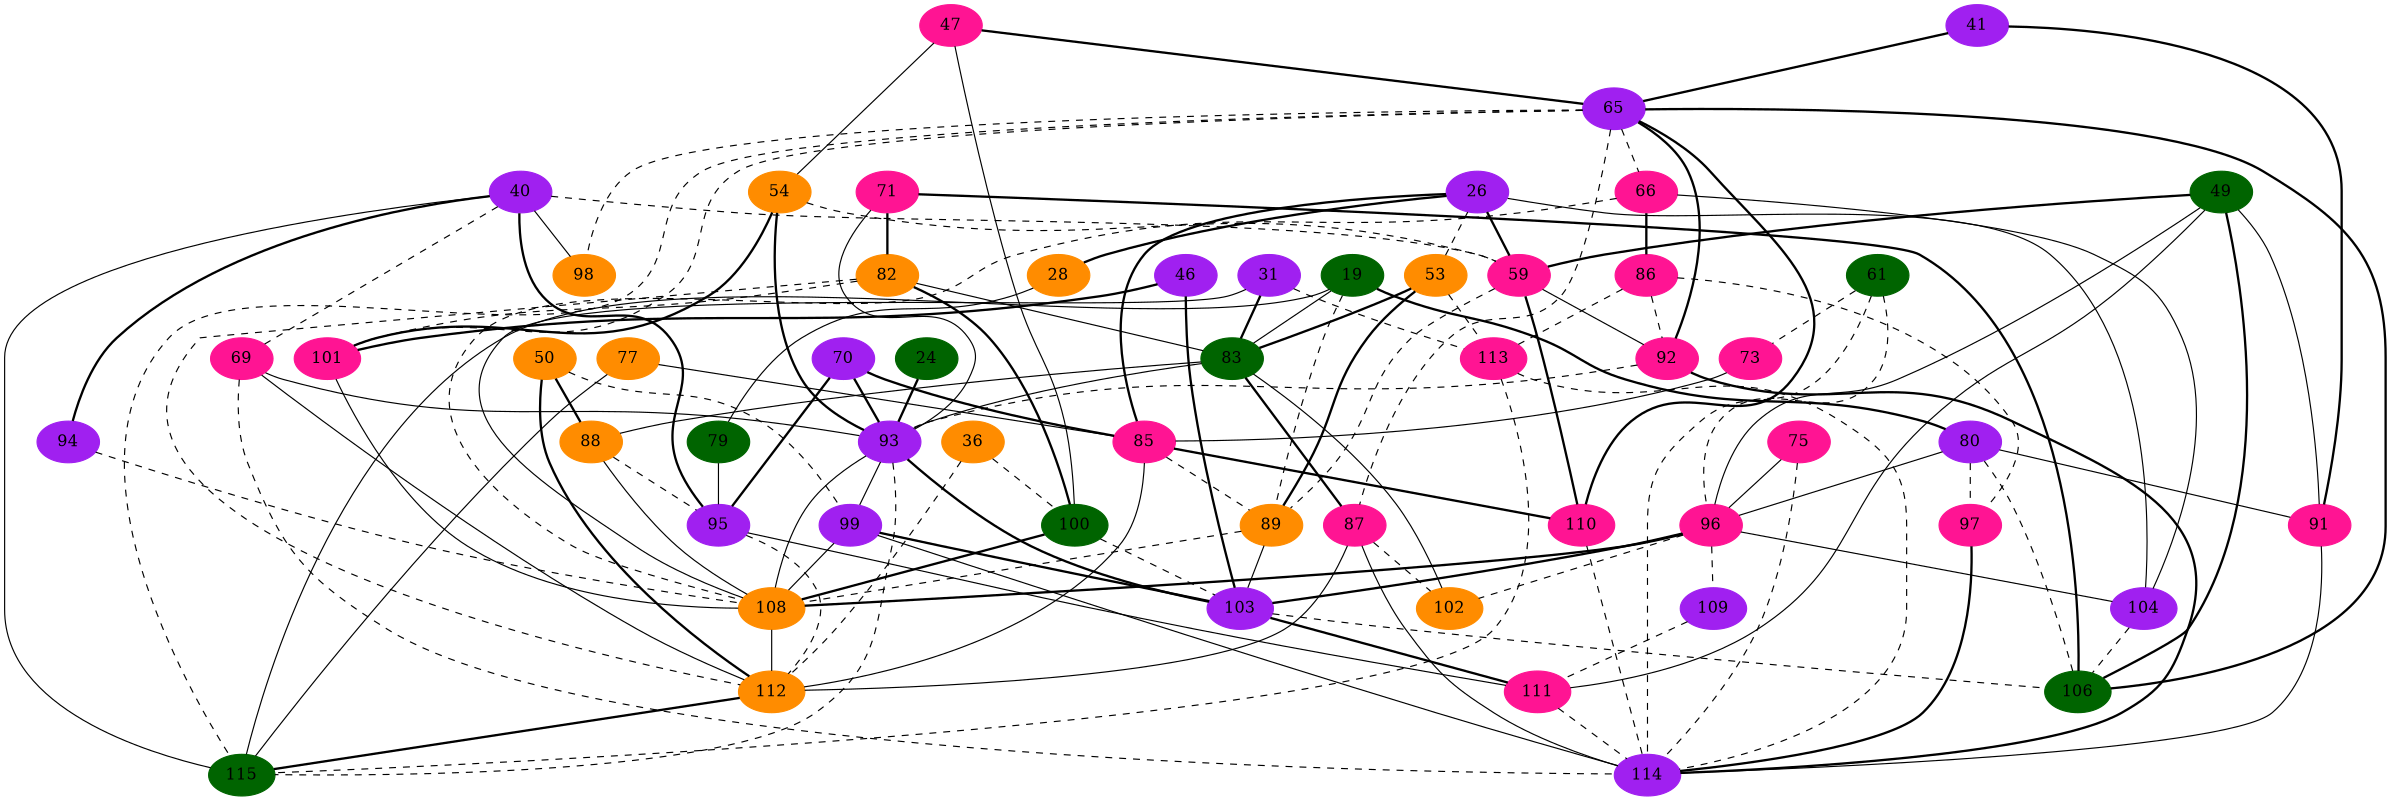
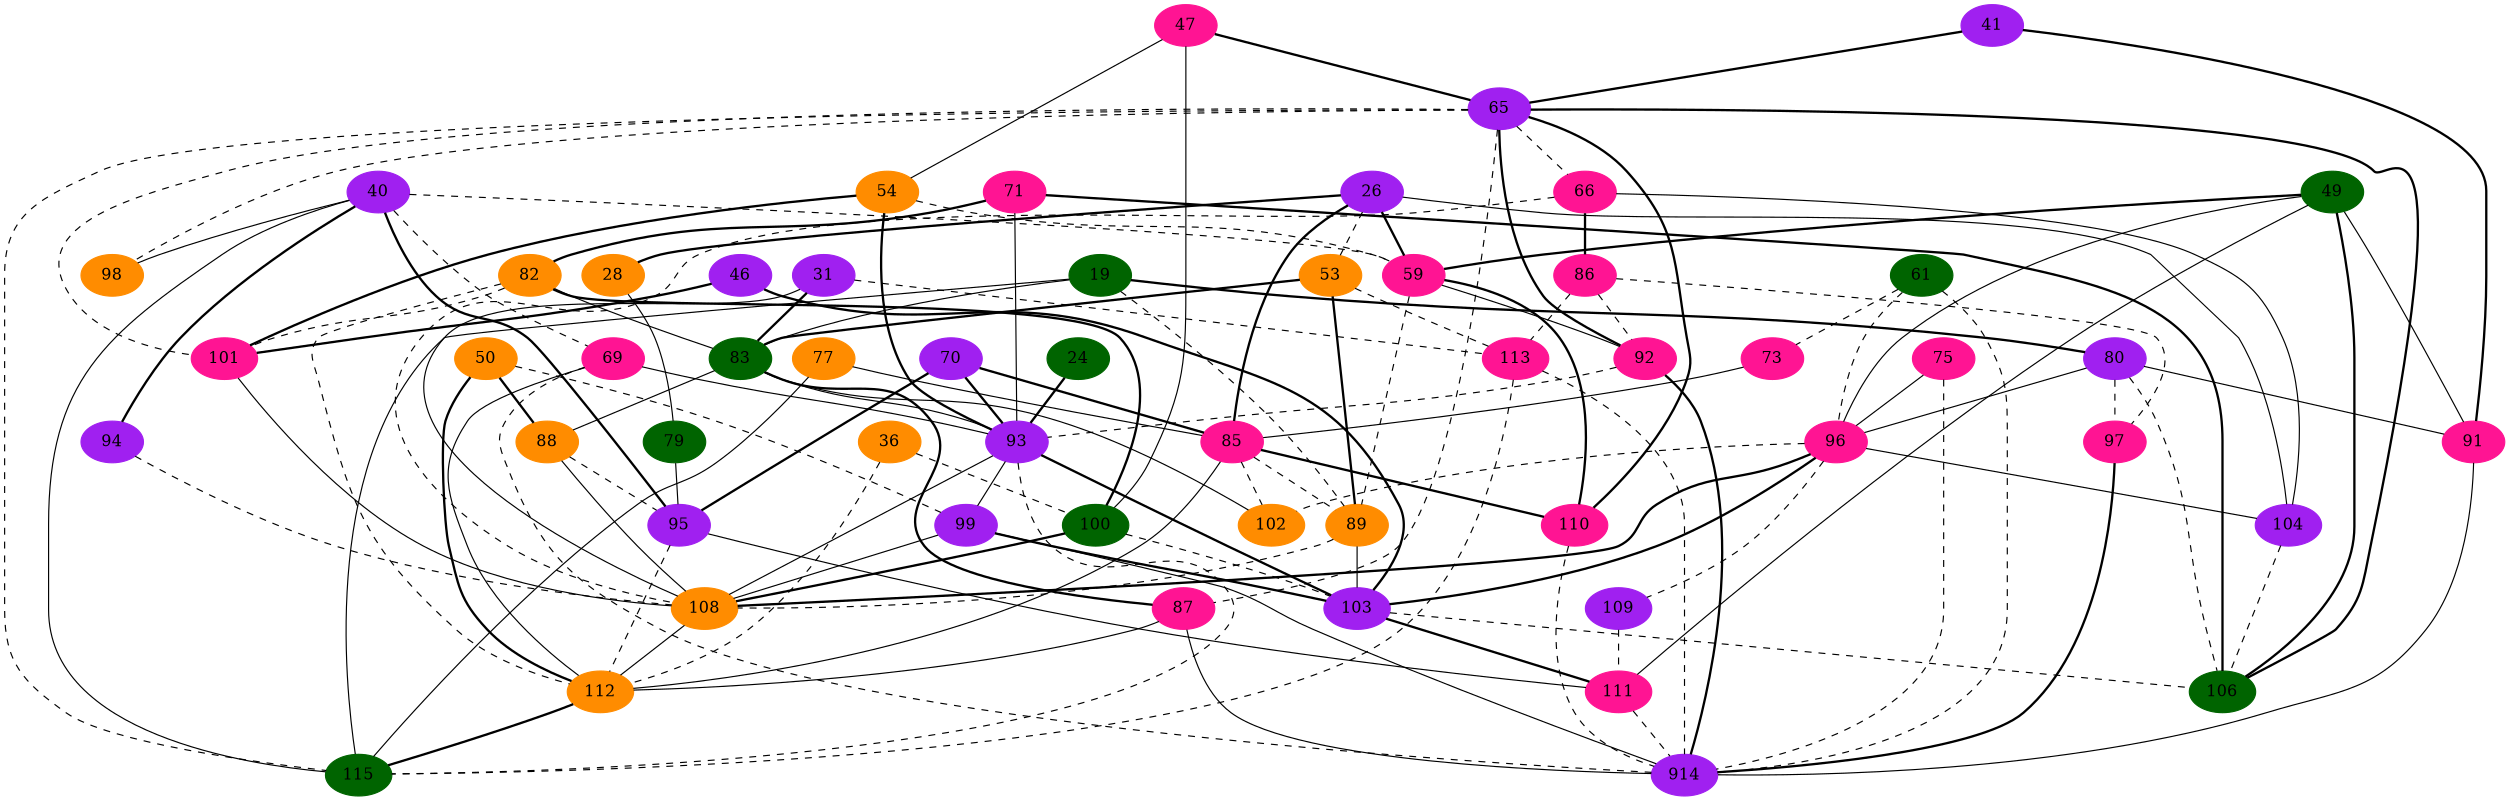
(1395, 561) -> (1252, 483)
(1647, 775) -> (1685, 775)
